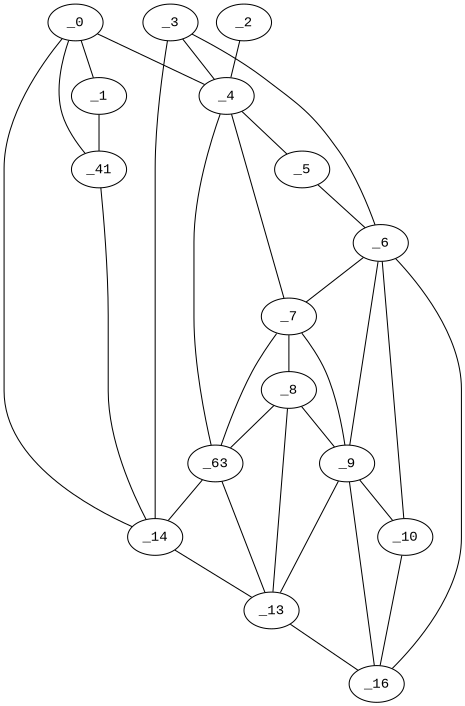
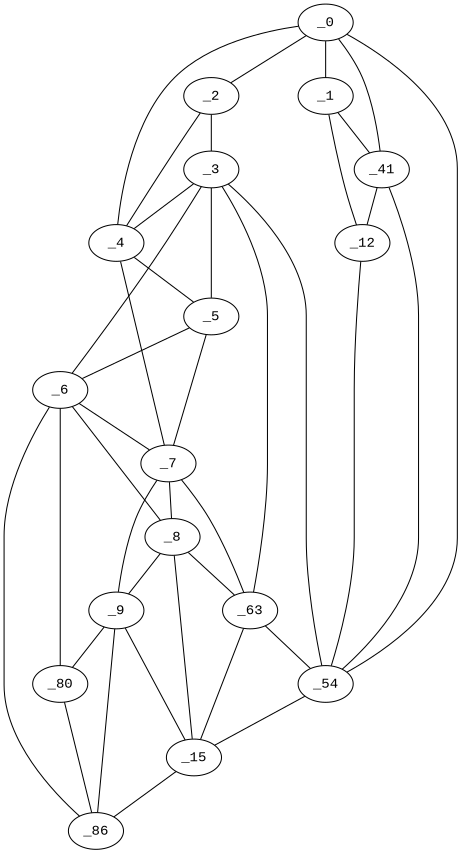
none -> (269, 59)
none -> (211, 133)
none -> (211, 243)
none -> (362, 243)
(194, 279) -> (267, 385)
(364, 353) -> (116, 463)
none -> (190, 390)
(155, 537) -> (326, 684)
(405, 537) -> (60, 684)
(272, 610) -> (194, 757)
(377, 684) -> (96, 831)
